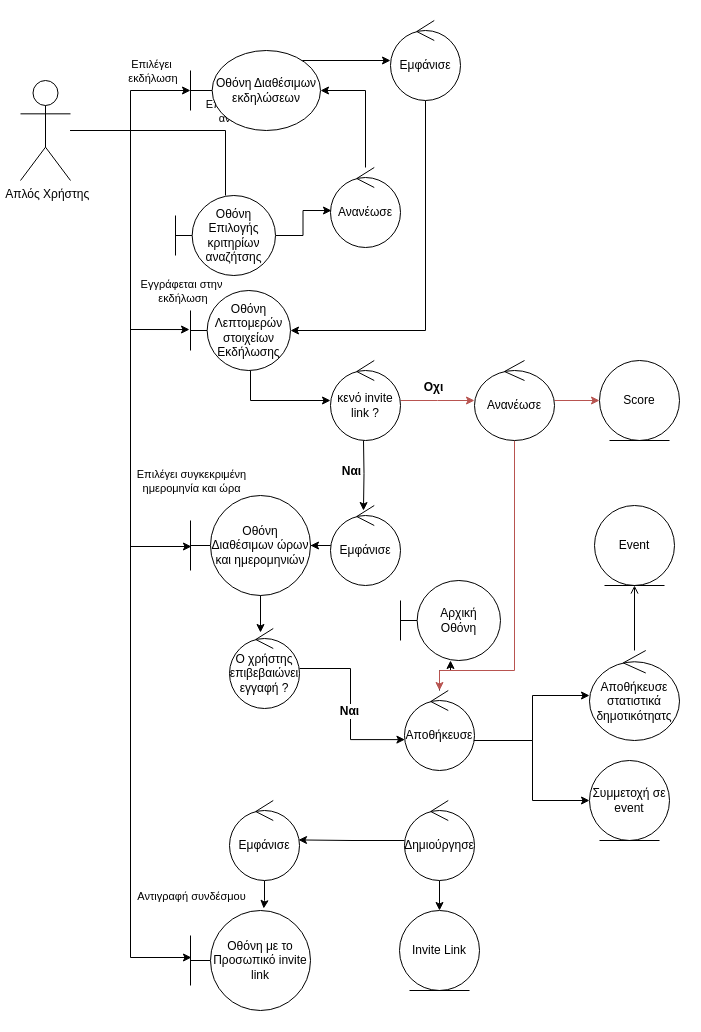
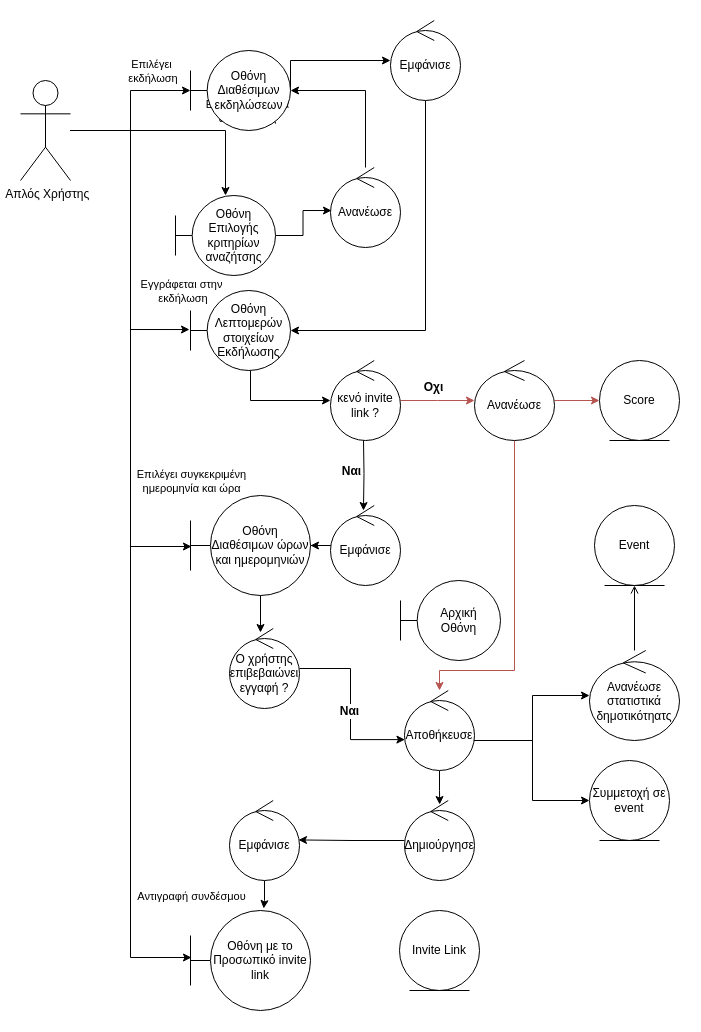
(256, 91) -> (241, 91)
(226, 190) -> (226, 187)
(451, 668) -> (440, 784)
(635, 702) -> (635, 702)
(440, 900) -> none
